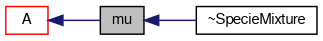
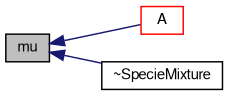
(82, 20) -> (103, 33)
